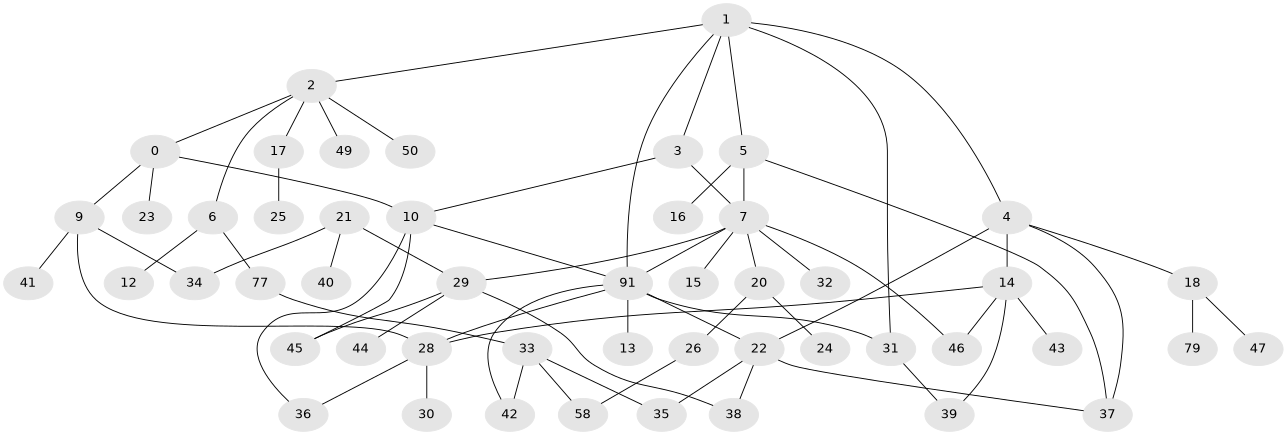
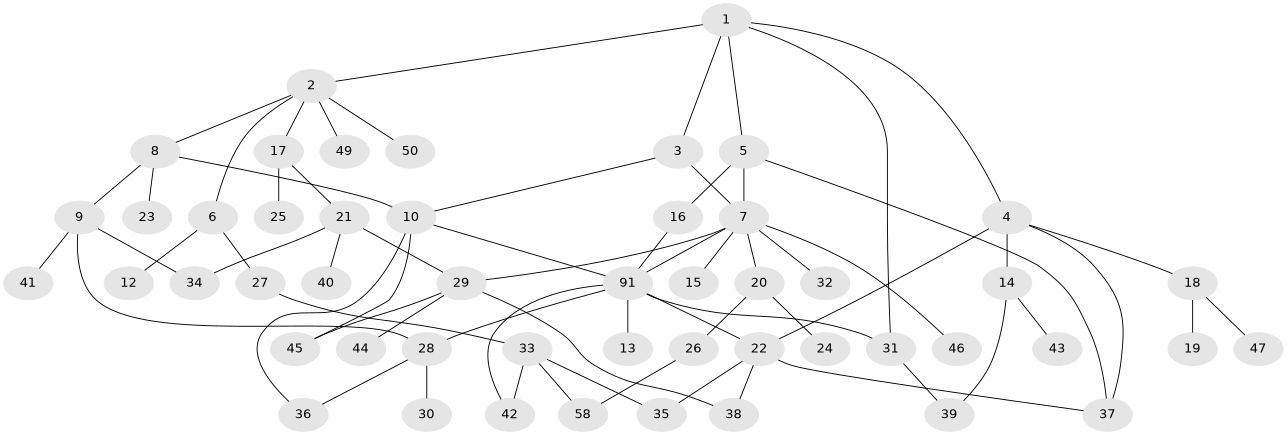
(643, 141) -> (647, 258)
(155, 152) -> (155, 152)
none -> (319, 192)
(260, 283) -> (260, 283)
(742, 309) -> none
(982, 316) -> none
(1193, 349) -> (1193, 349)
